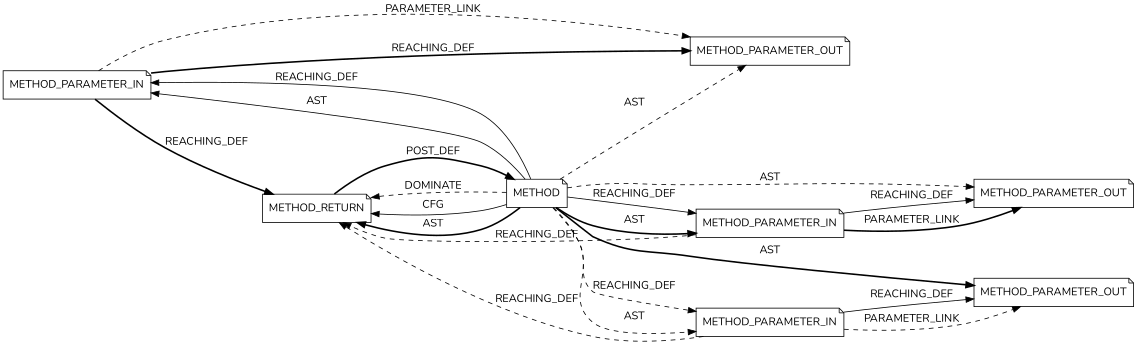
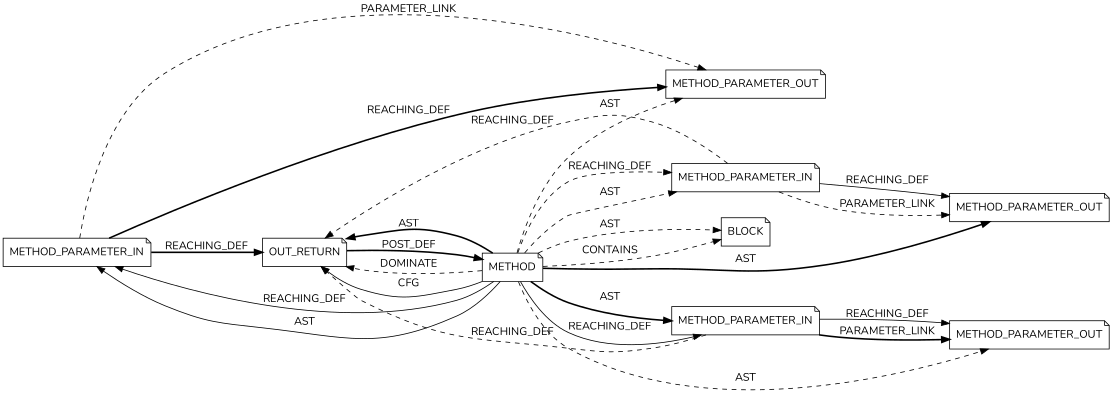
(317, 208) -> (305, 252)
none -> (746, 232)
